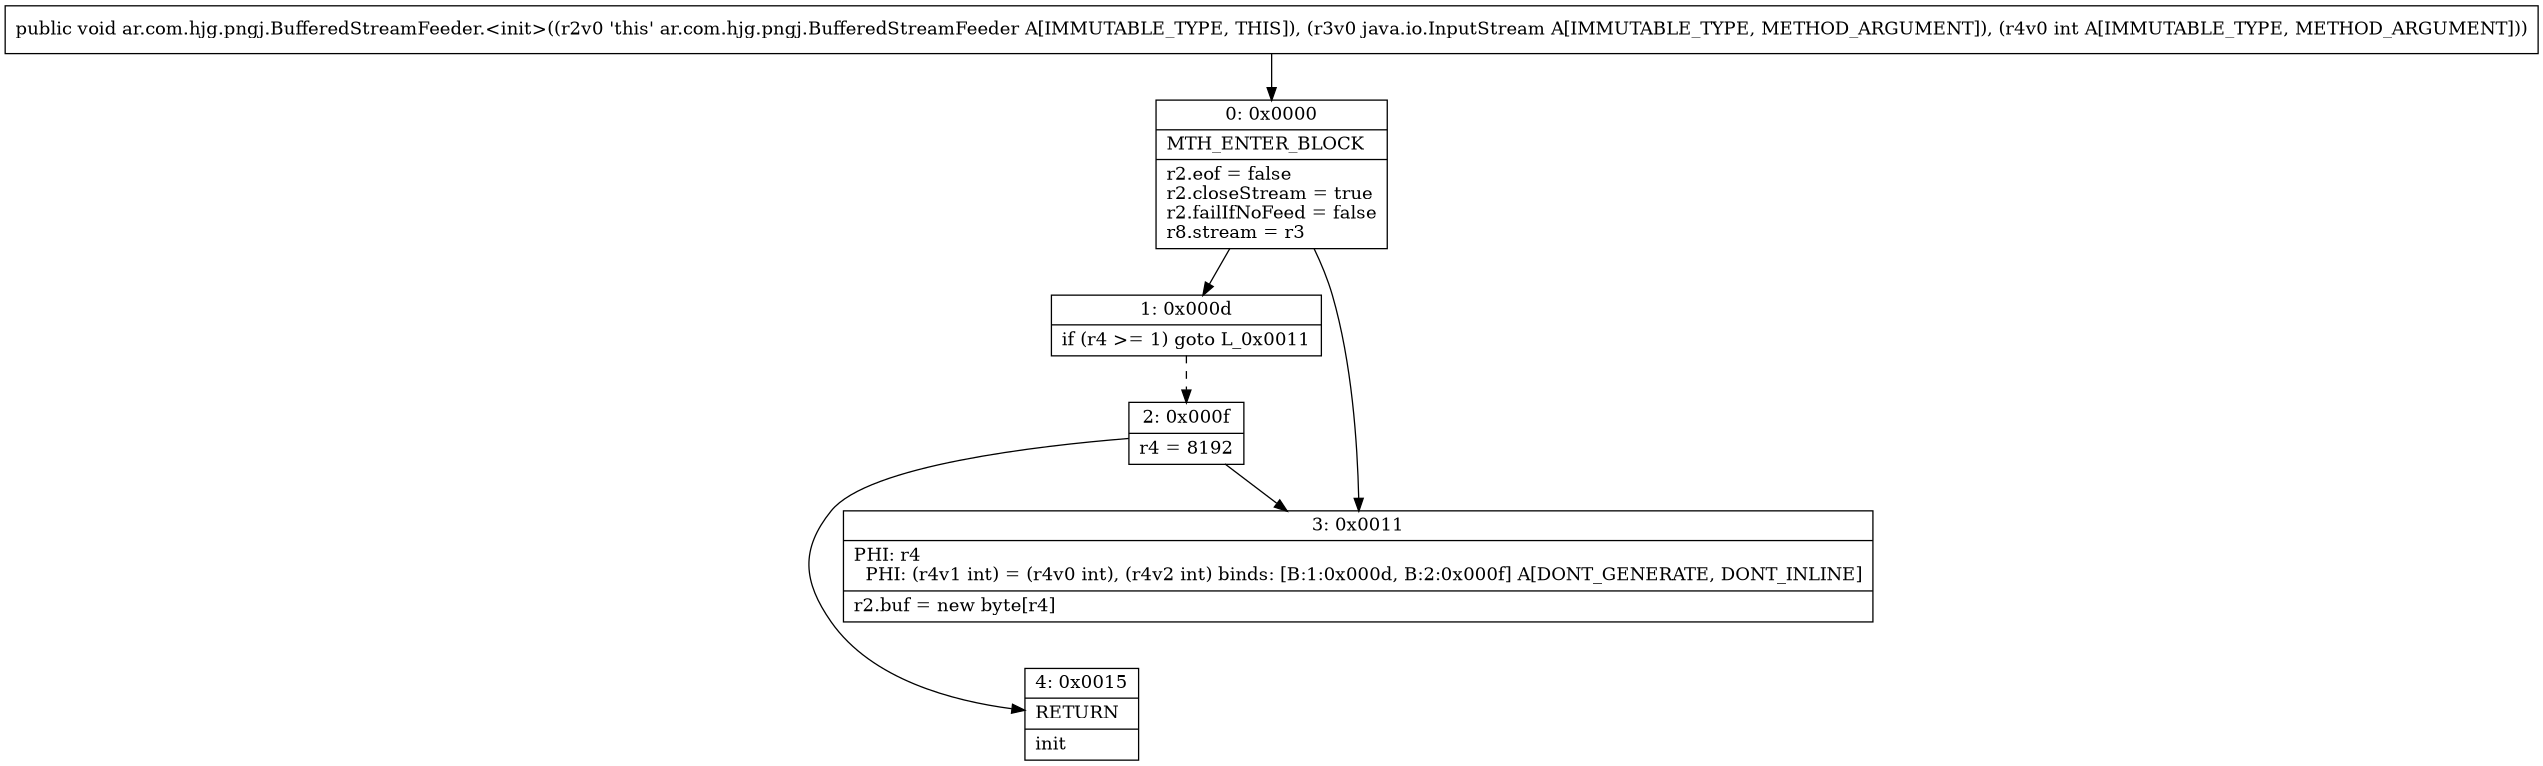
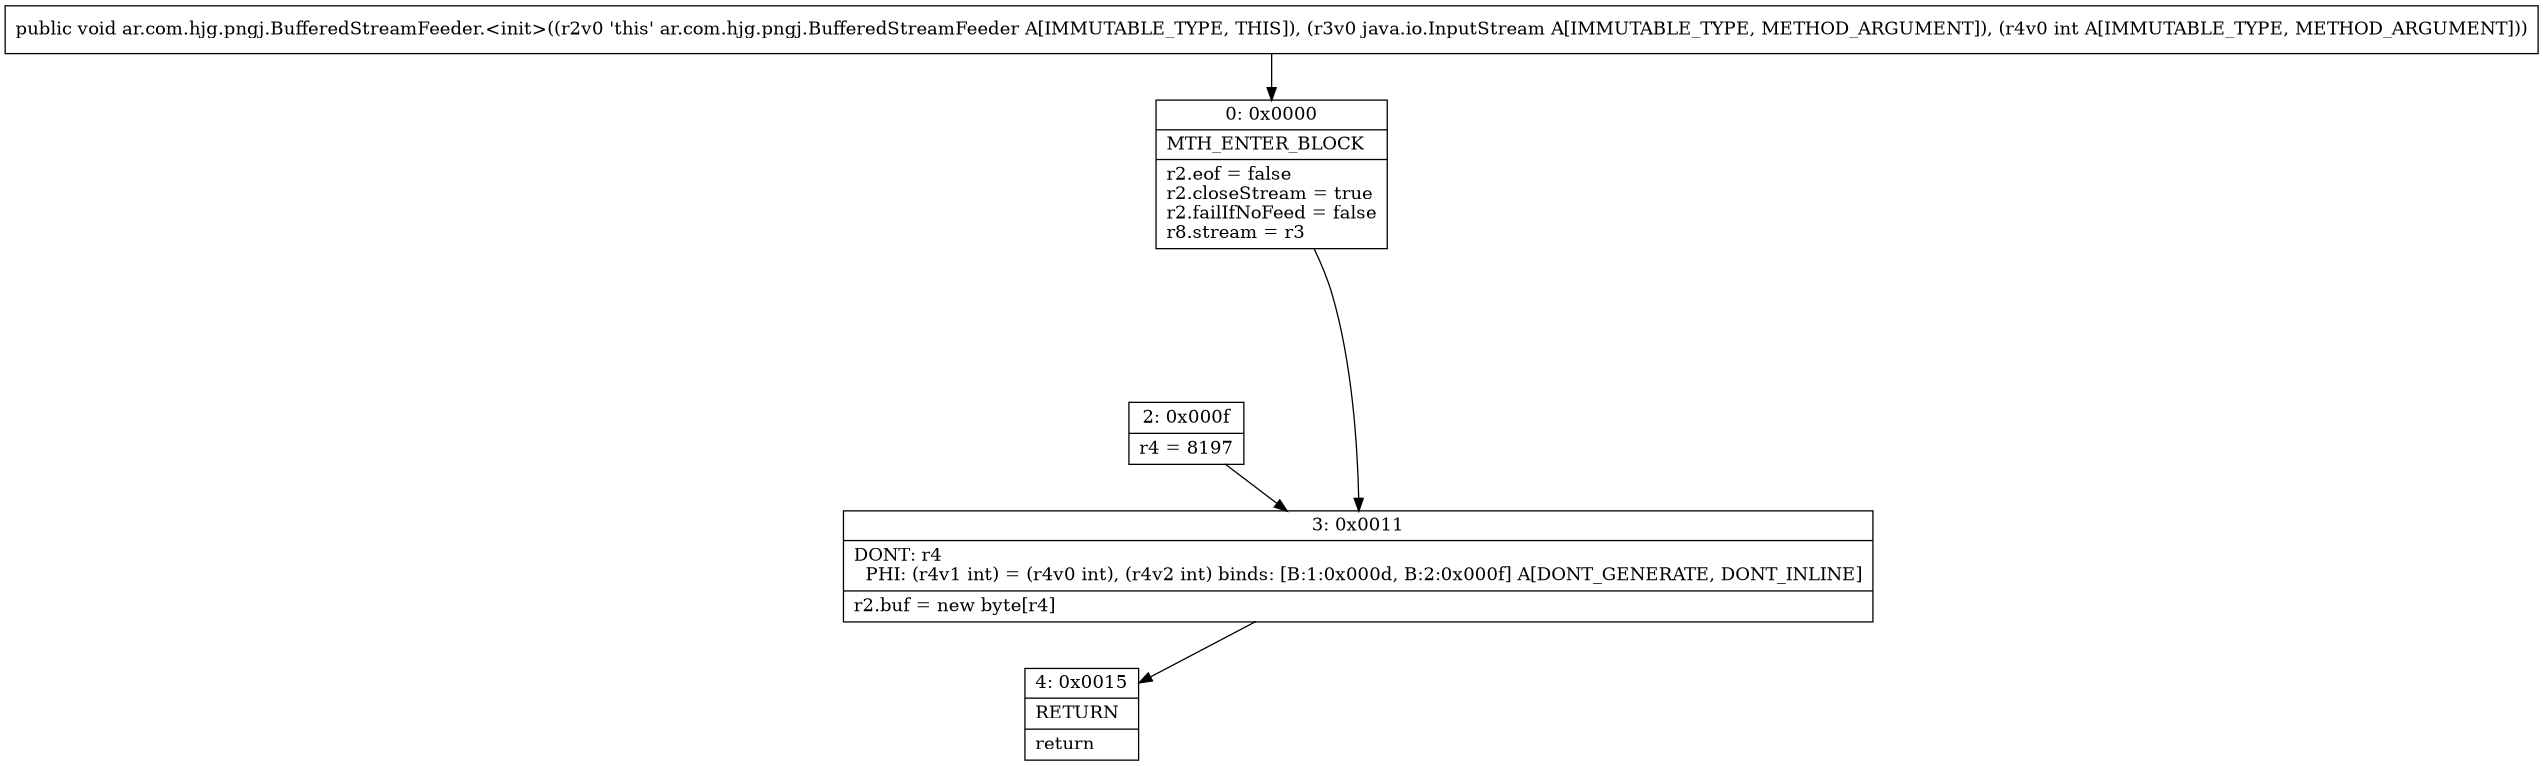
(1186, 326) -> none
(1186, 448) -> (1186, 448)
(826, 518) -> (1203, 649)
(891, 555) -> (901, 555)
(1051, 744) -> (1065, 744)
